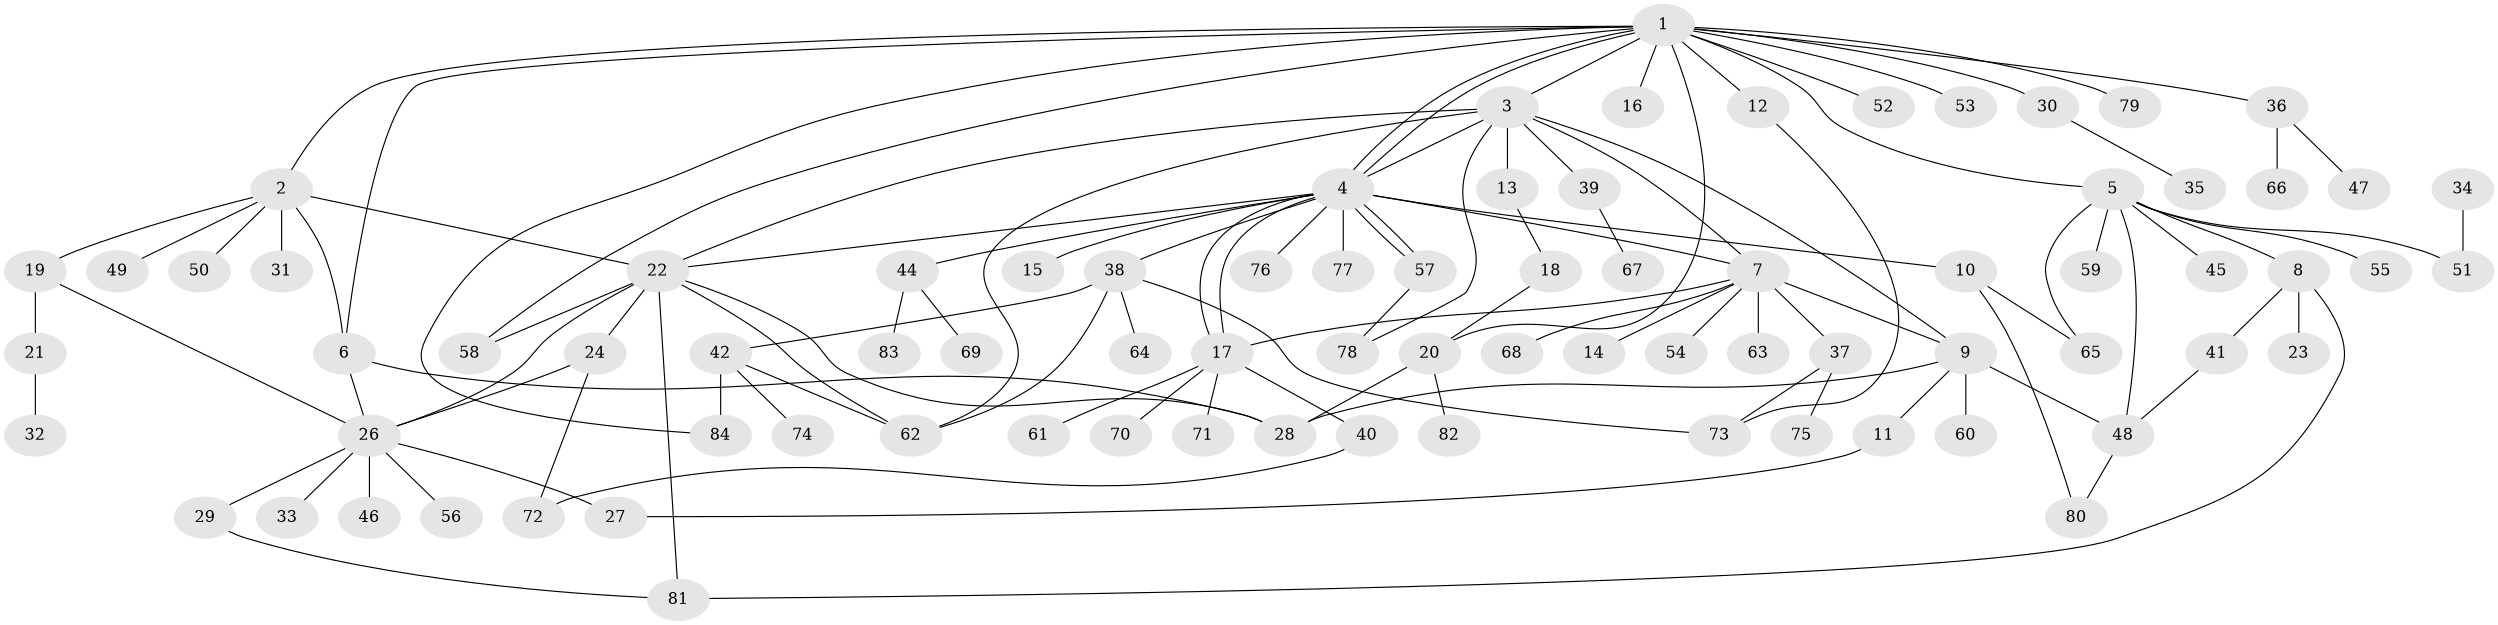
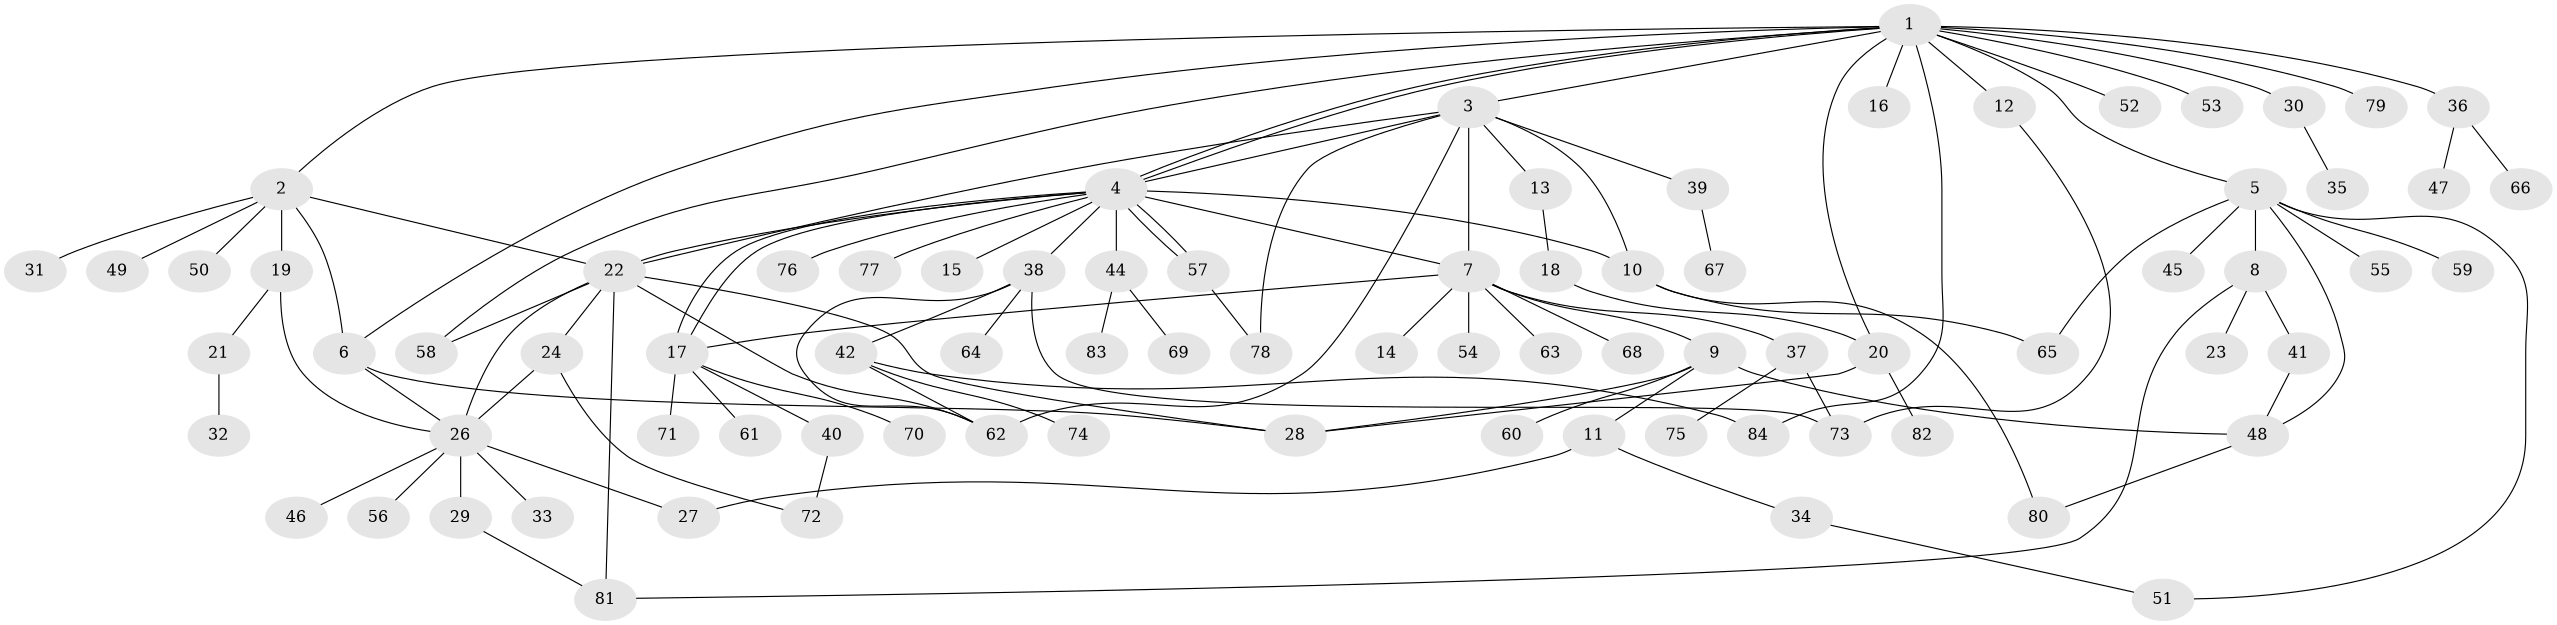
(1749, 210) -> (1579, 167)
none -> (1696, 480)
